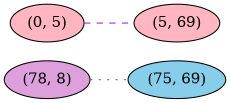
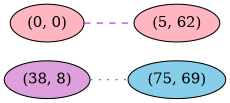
(47, 23) -> (47, 23)
(177, 23) -> (177, 23)
(47, 80) -> (47, 80)
